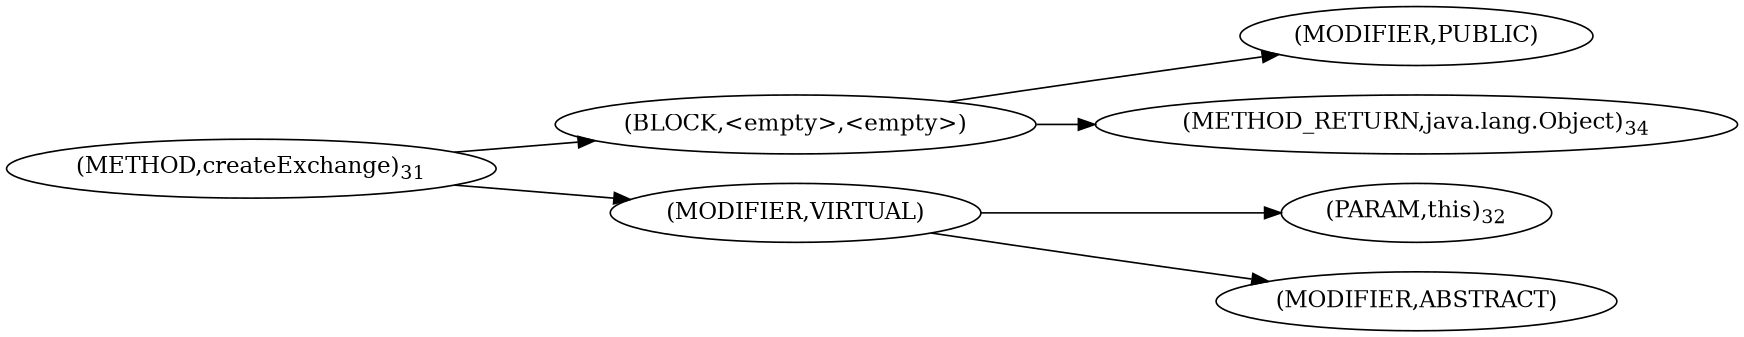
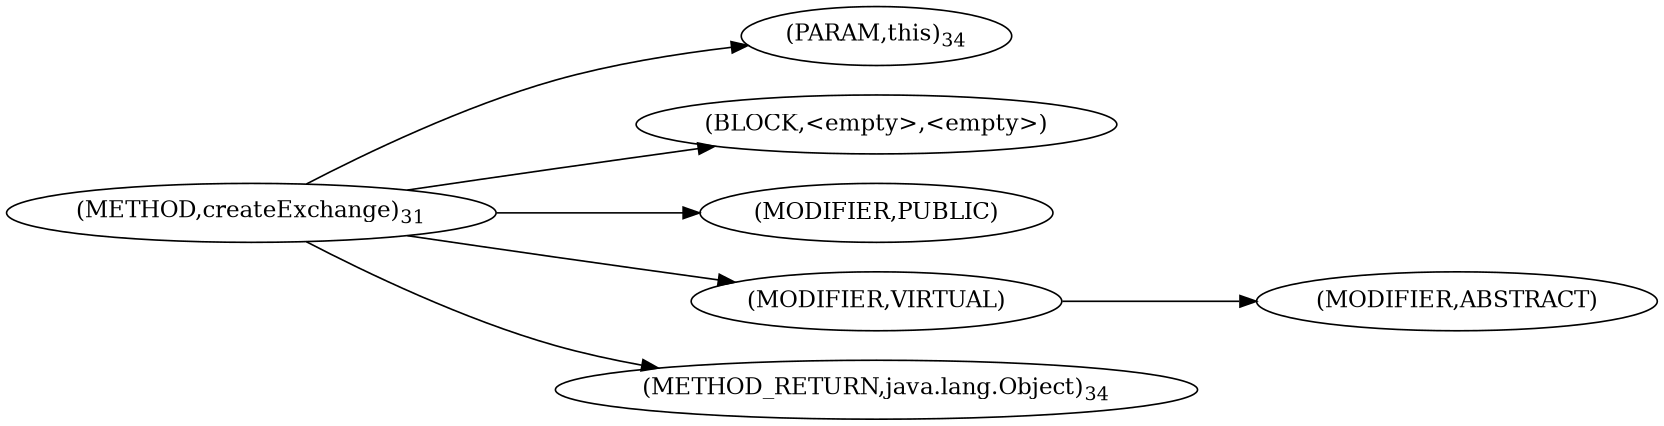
(1105, 79) -> (590, 213)
(1057, 124) -> (470, 316)
(1494, 210) -> (954, 34)
(1123, 213) -> (512, 94)
